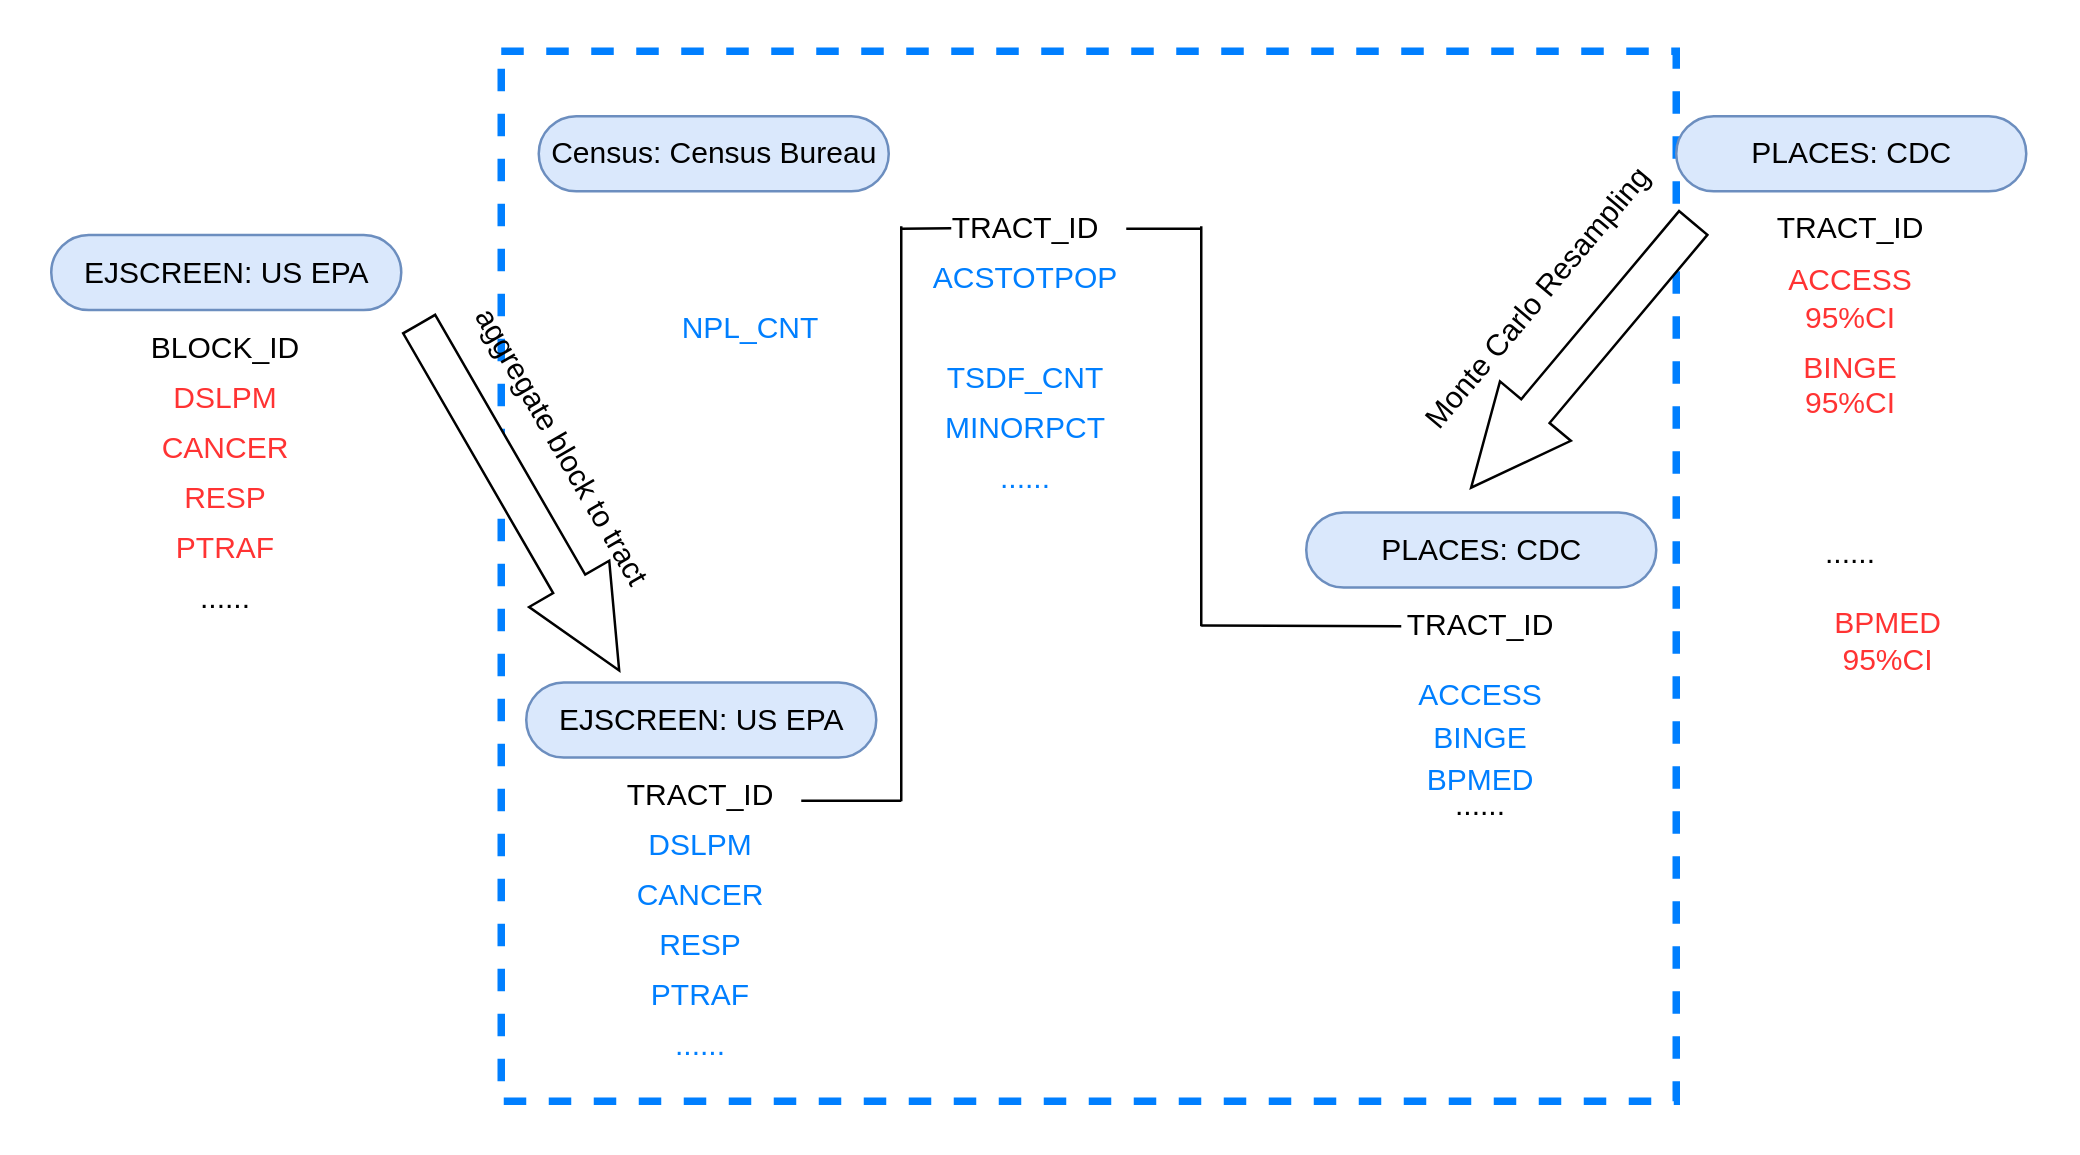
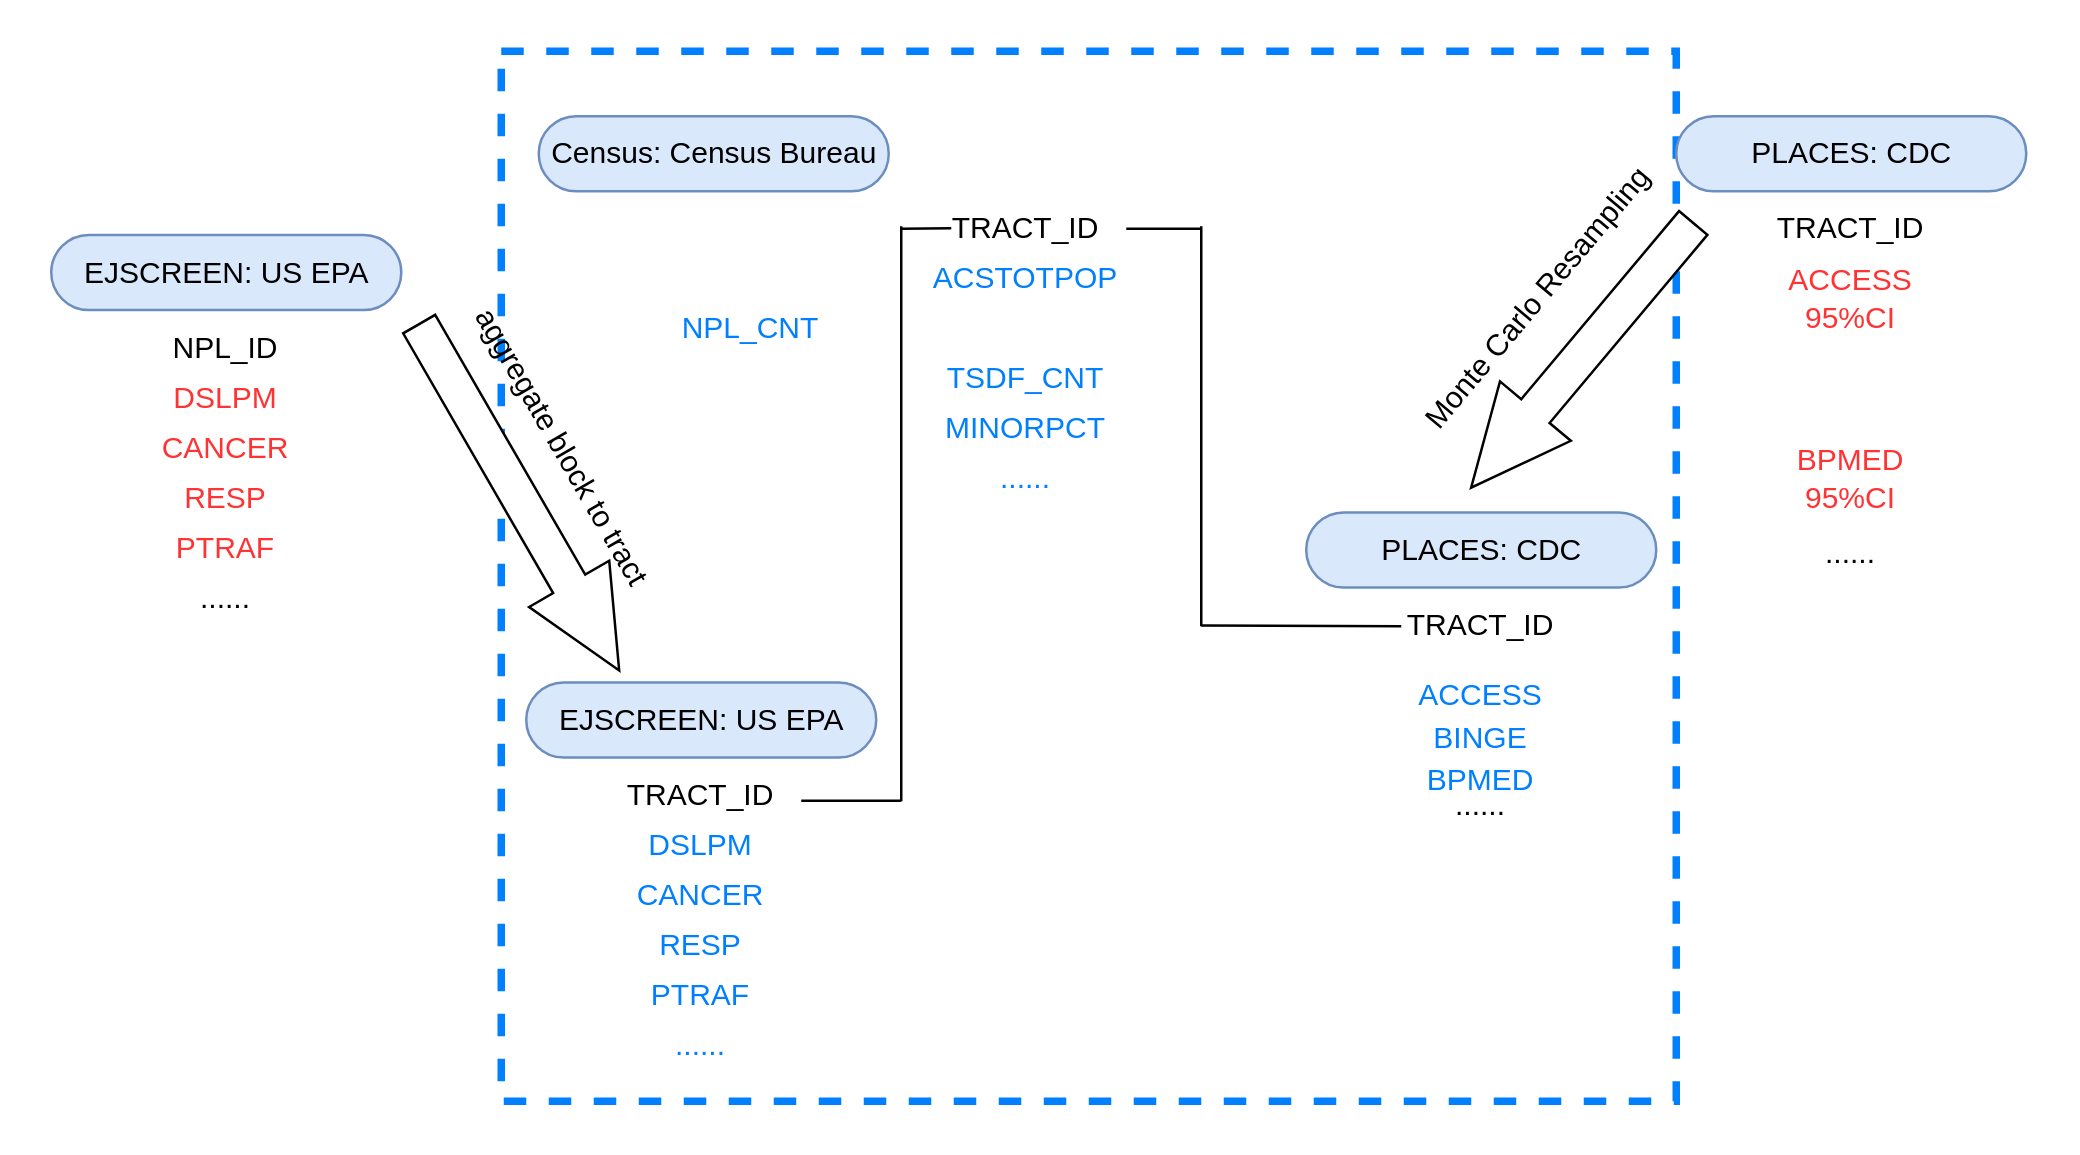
(226, 349) -> (226, 349)
(1851, 404) -> none
(1889, 641) -> (1851, 479)
